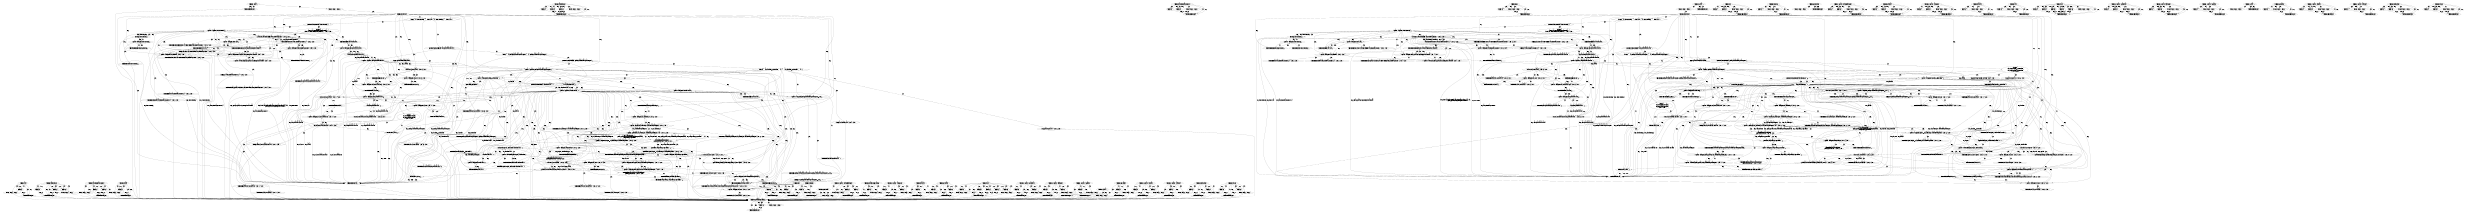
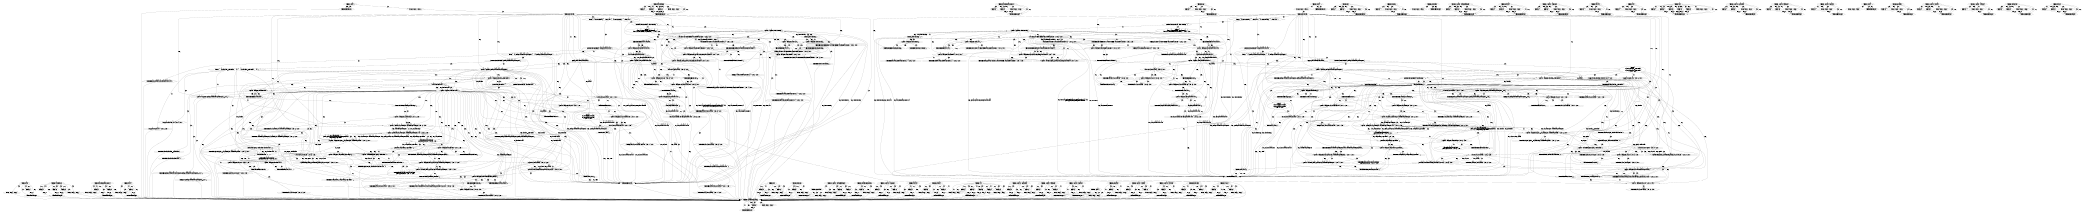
(515, 138) -> (284, 95)
